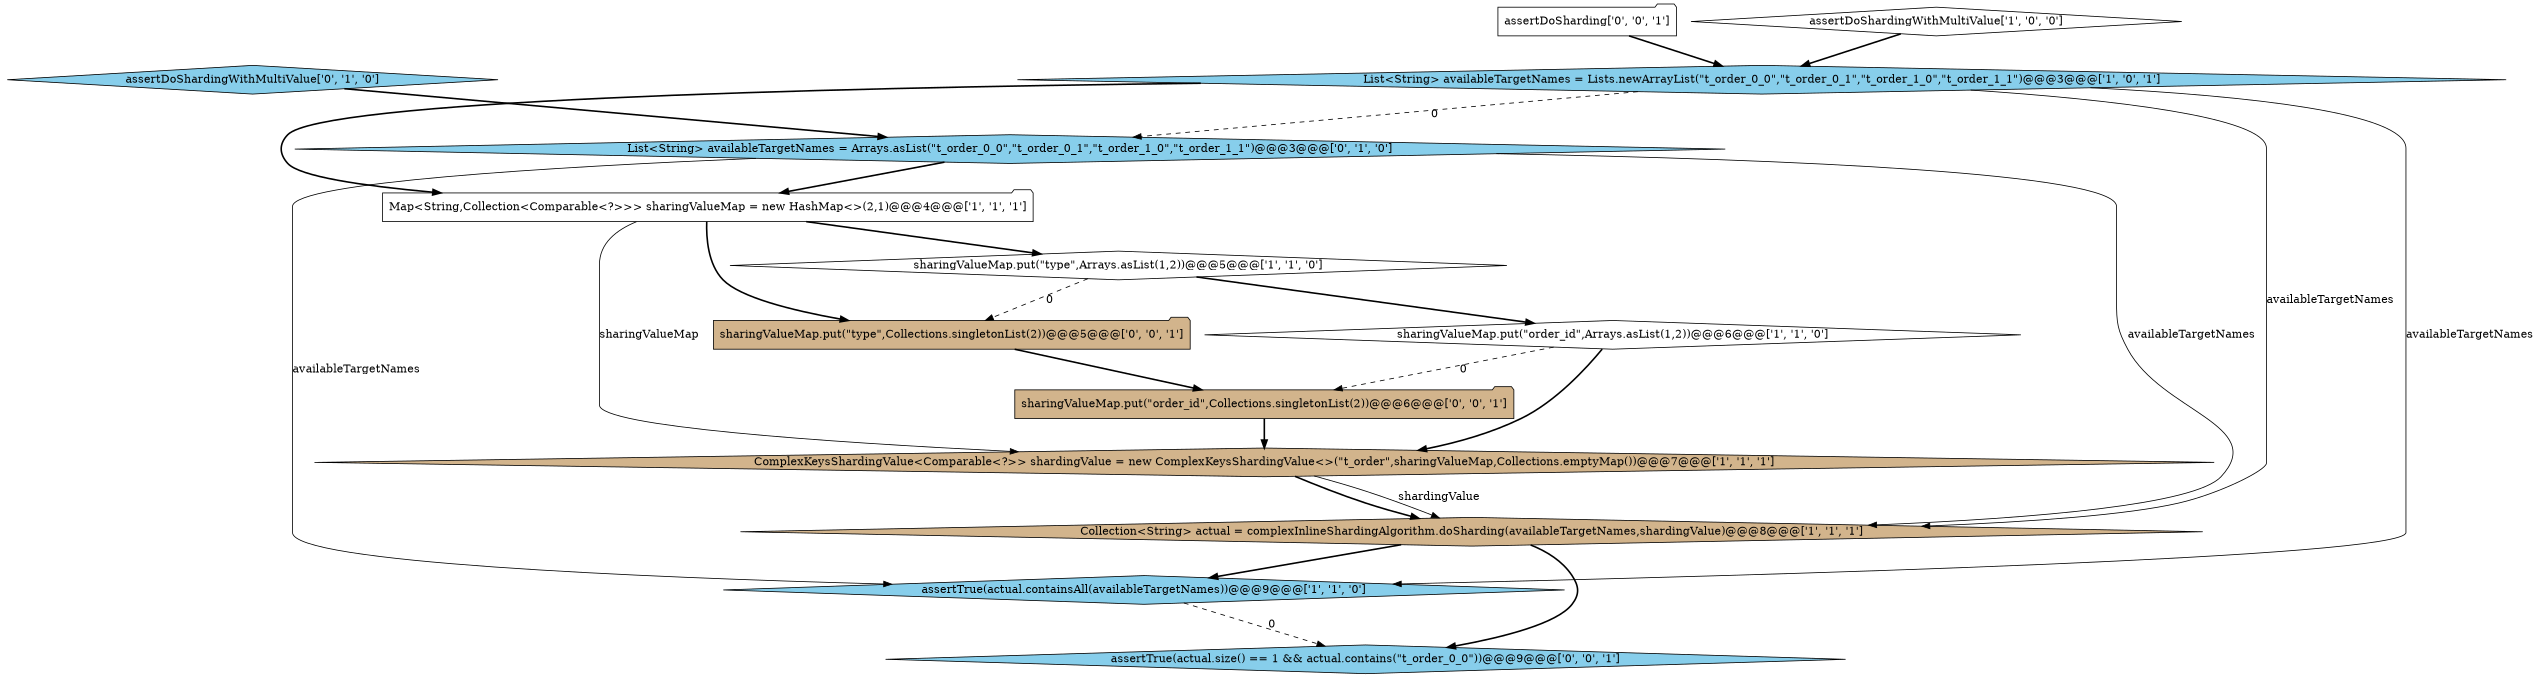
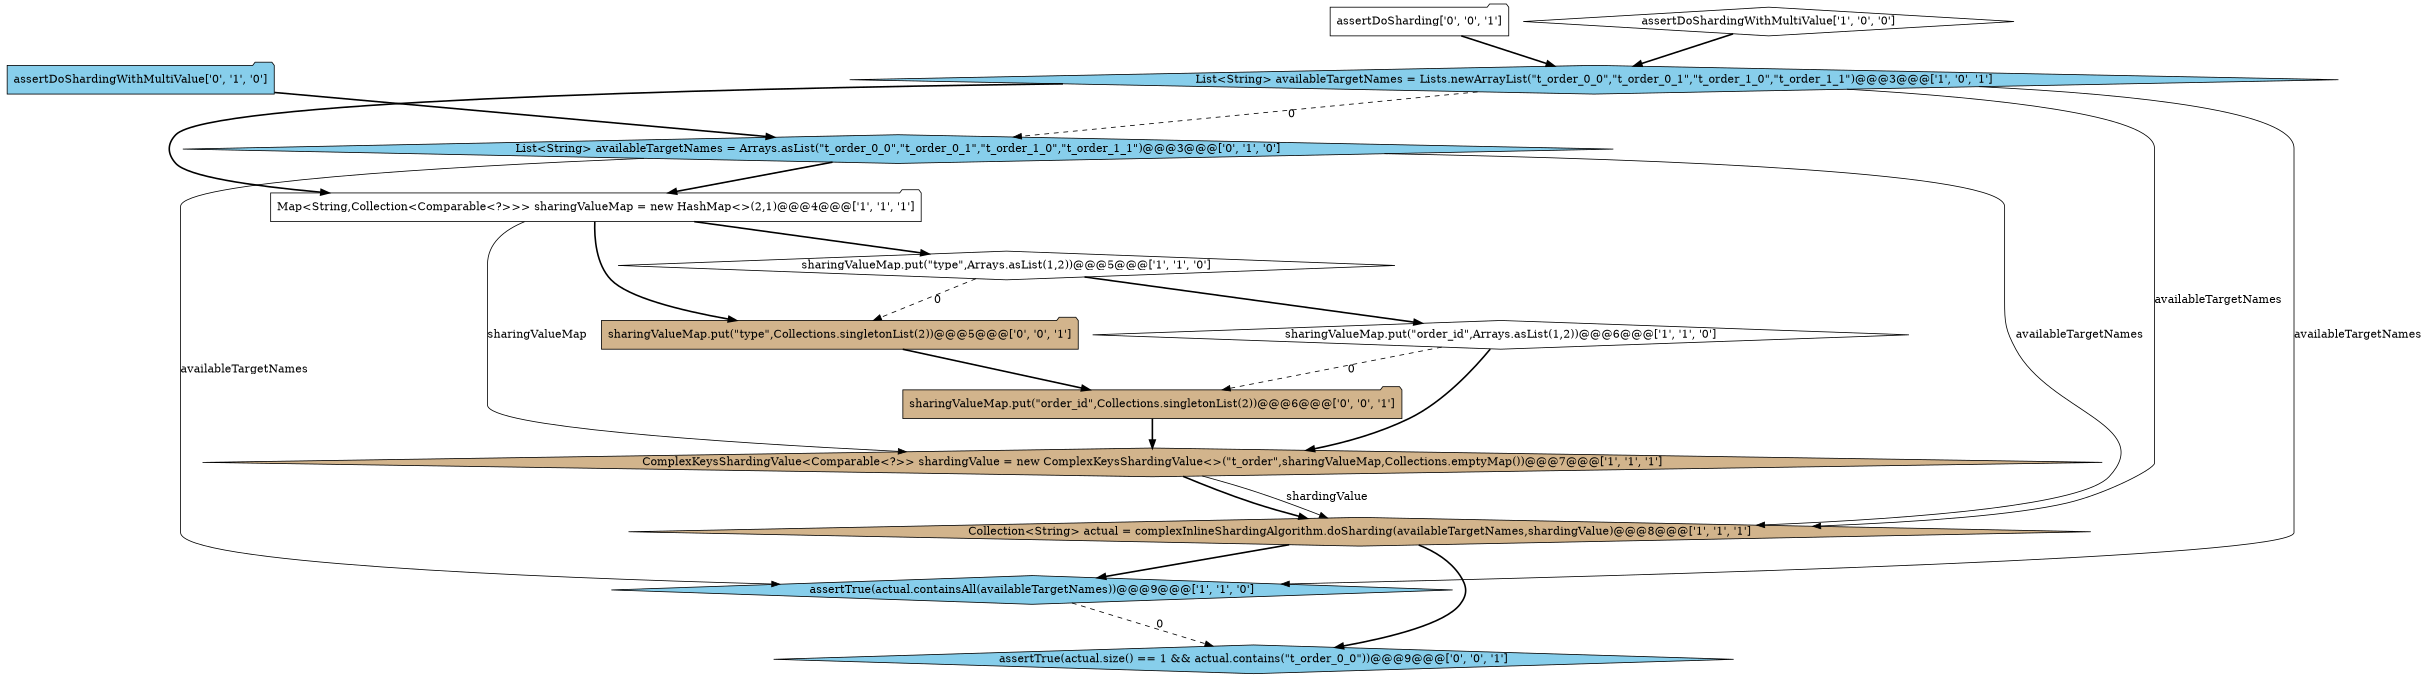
(253, 80) -> (141, 80)
